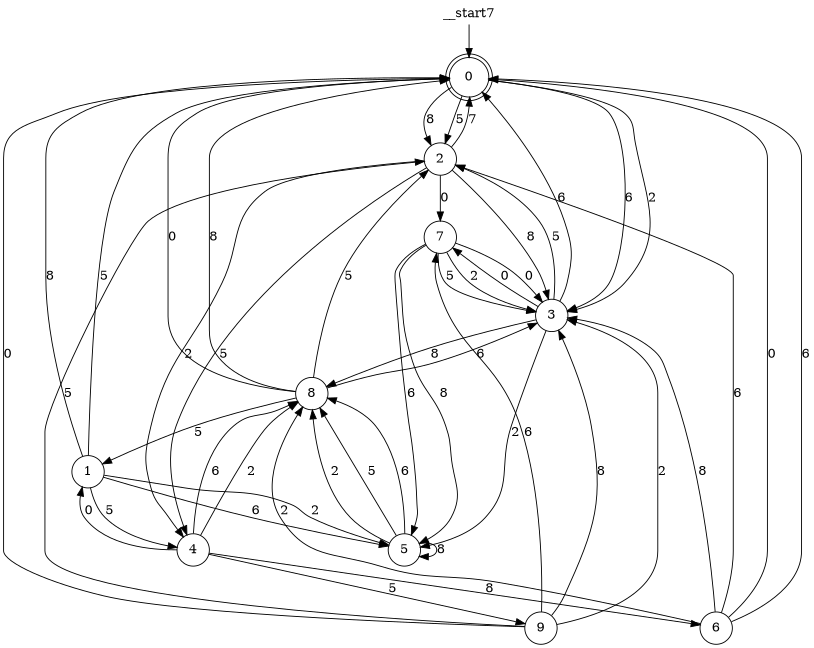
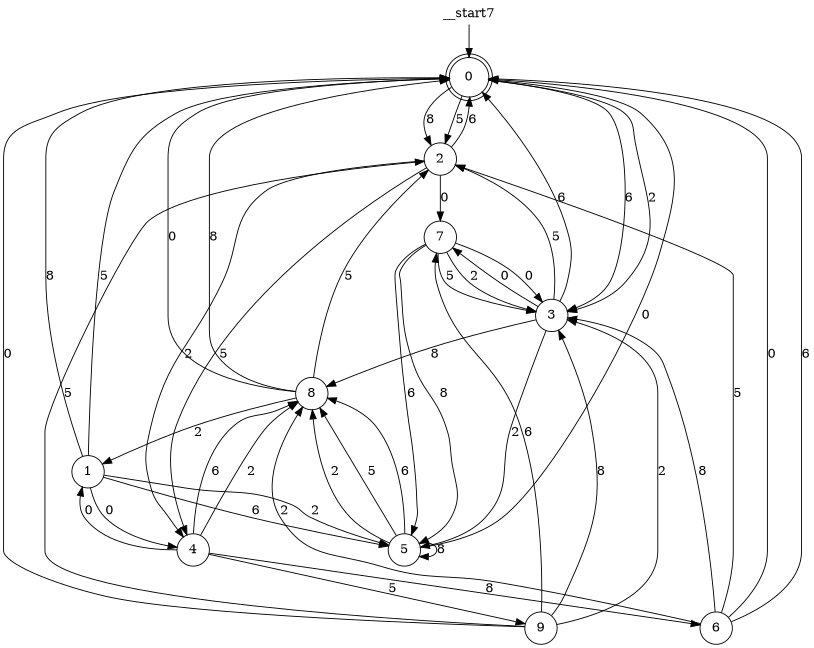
(473, 120) -> (473, 120)
(506, 225) -> none
none -> (642, 299)
(430, 364) -> none
(738, 394) -> (738, 394)
(199, 433) -> (199, 433)
(110, 511) -> (110, 511)
